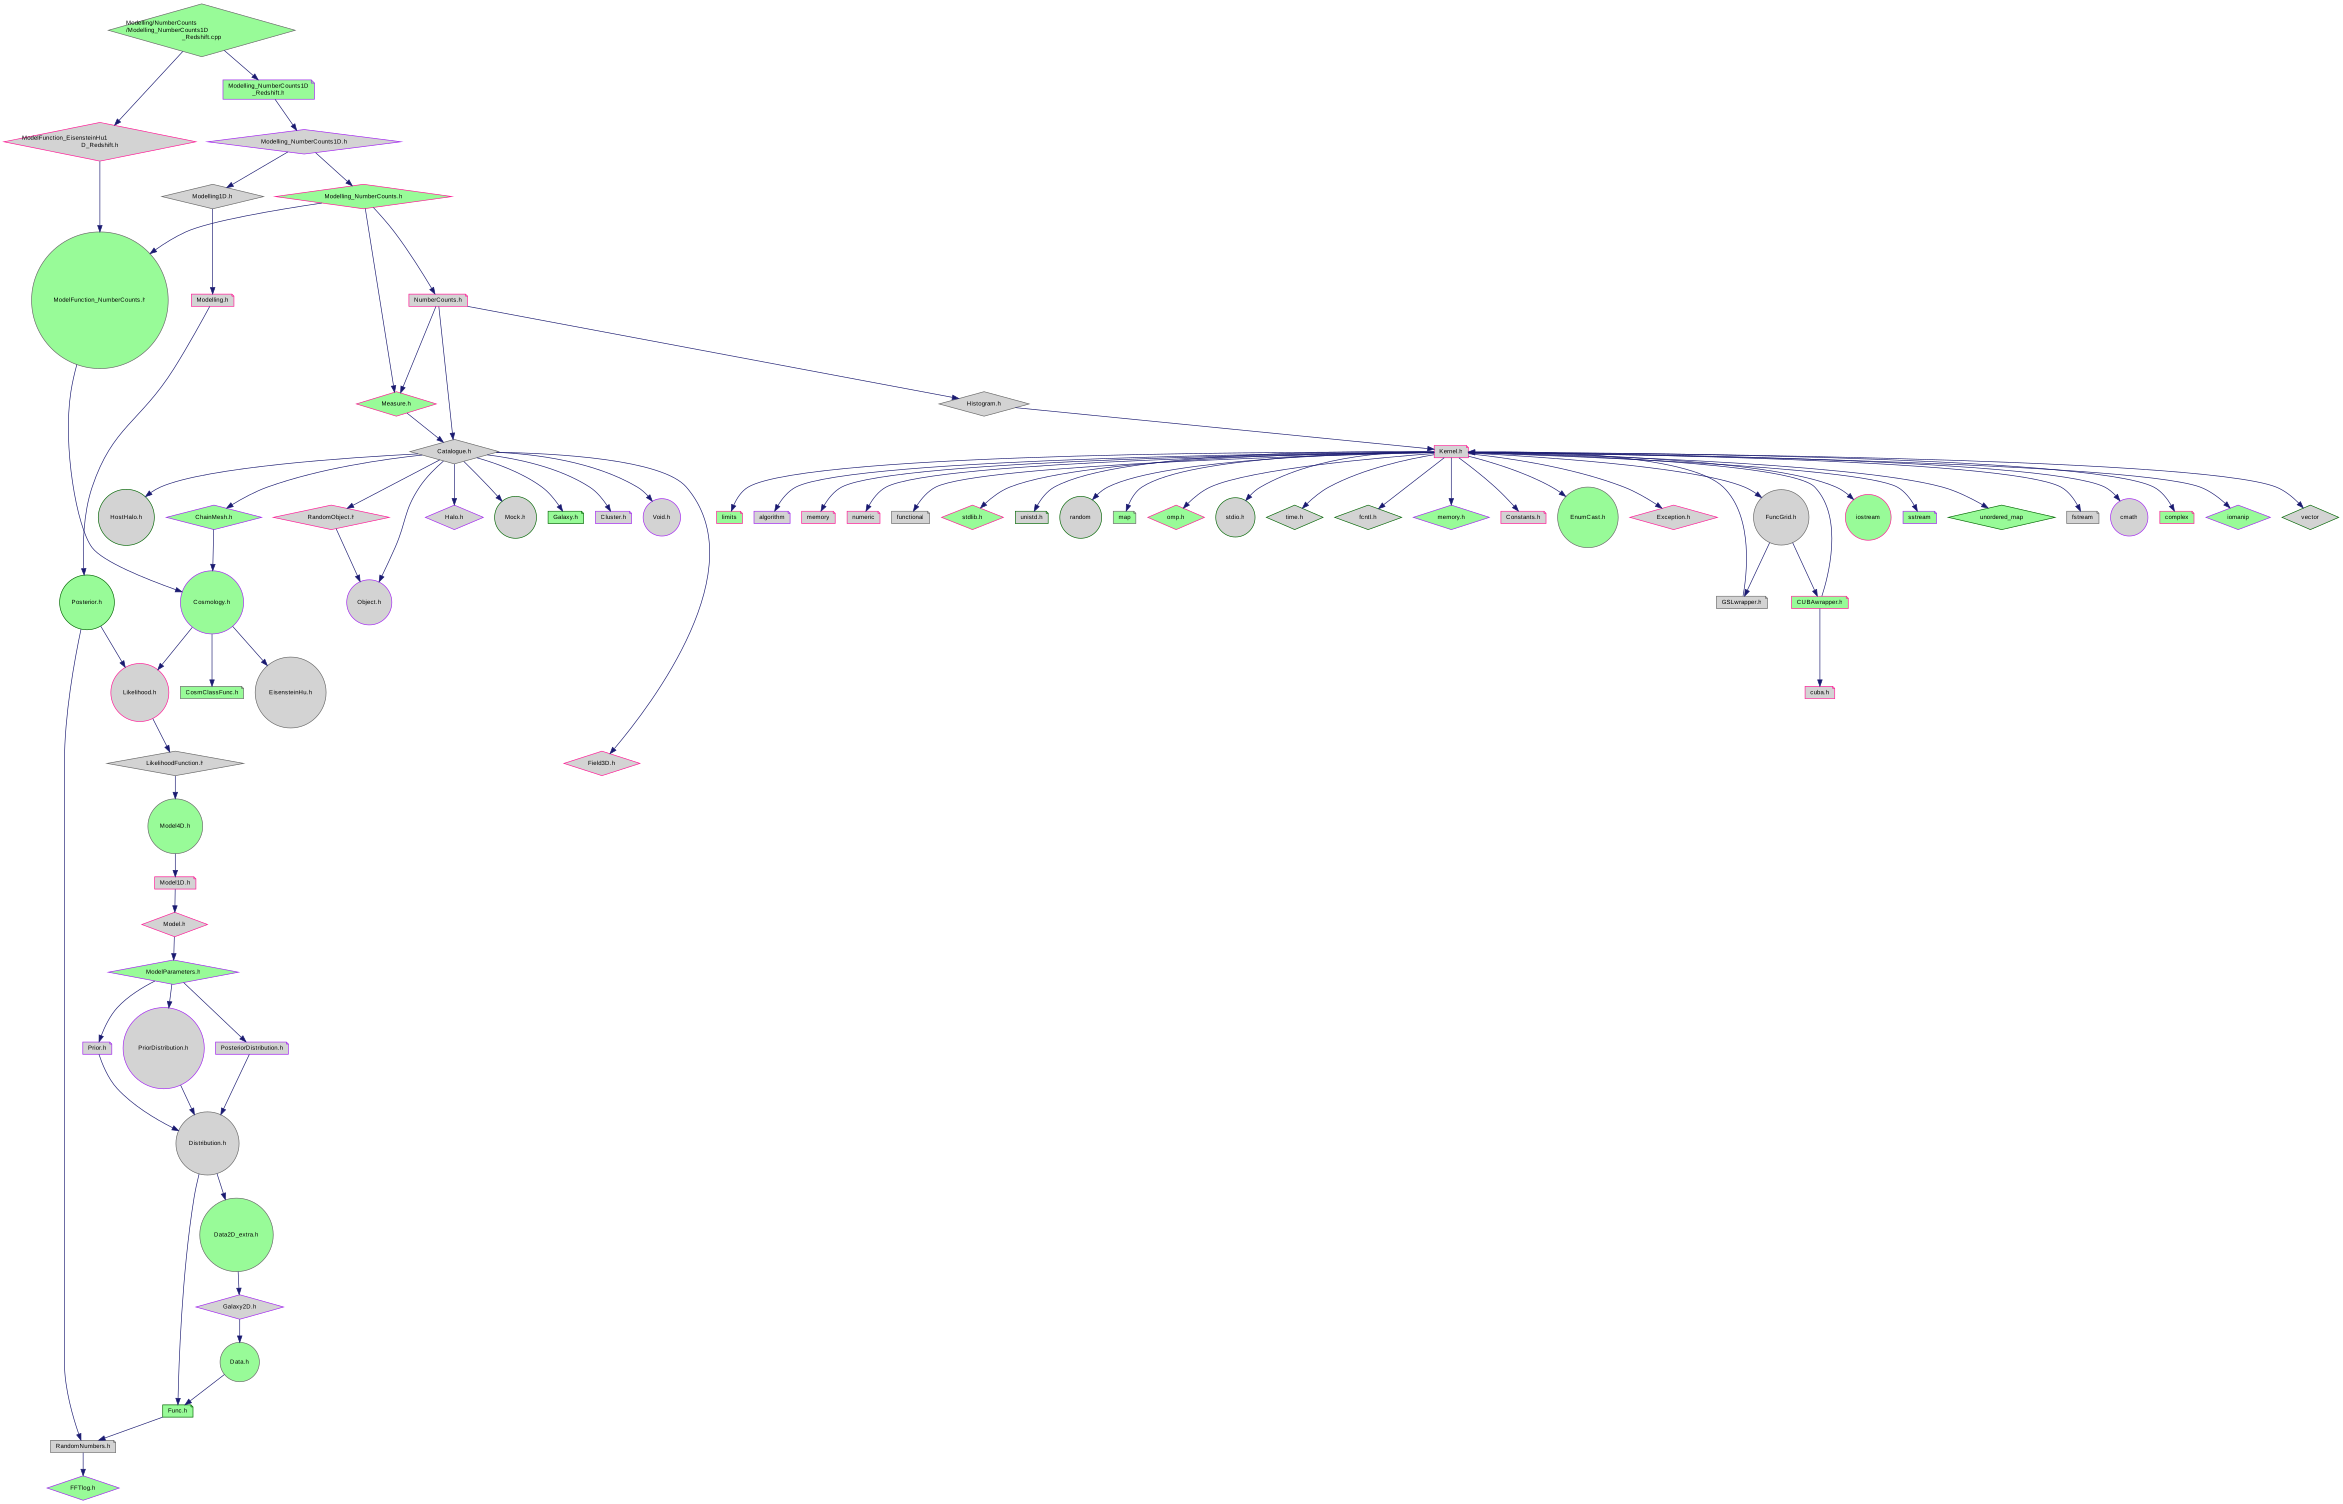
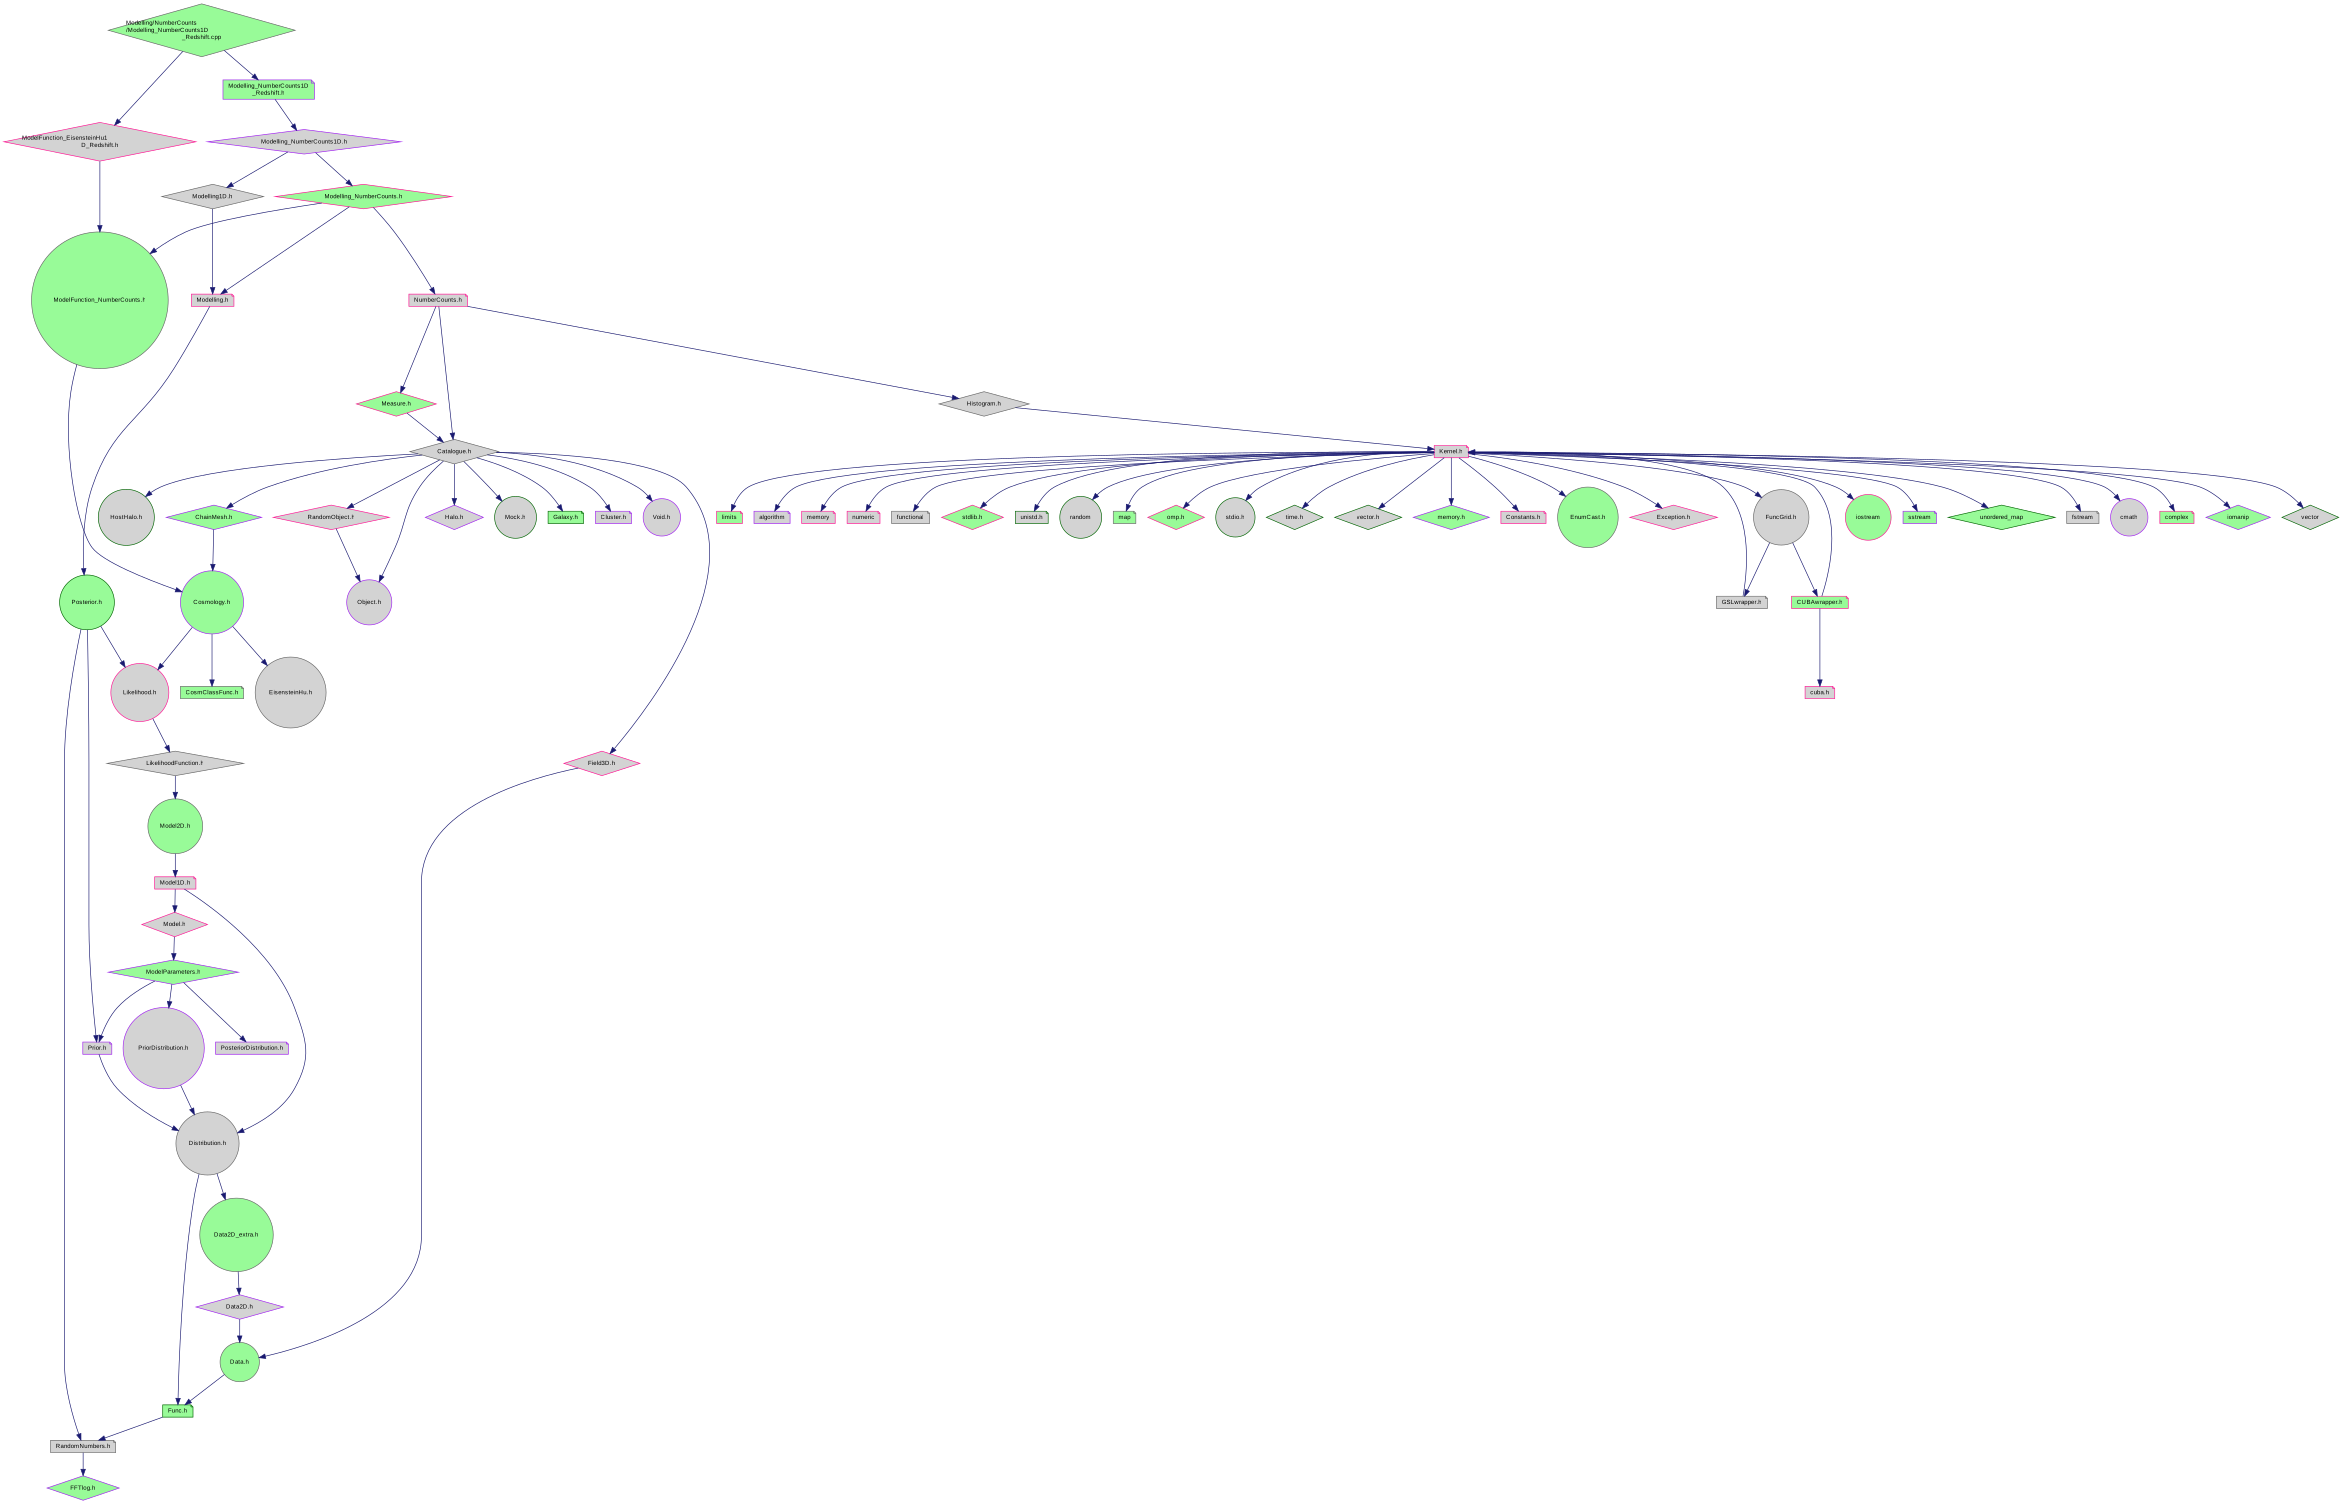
(379, 297) -> (288, 249)
(1368, 517) -> (1368, 517)
(175, 826) -> (175, 826)
none -> (89, 833)
none -> (421, 1060)
(236, 1082) -> (292, 1002)
(240, 1307) -> (240, 1307)
